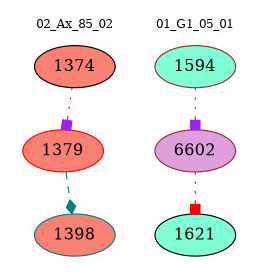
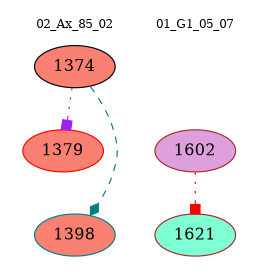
(195, 25) -> (195, 25)
(195, 67) -> none
(195, 151) -> (195, 151)
(68, 186) -> (117, 144)
(195, 235) -> (195, 235)
